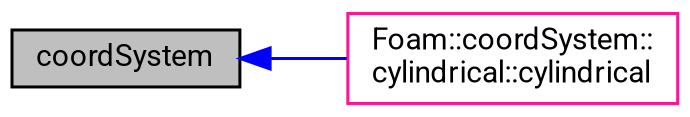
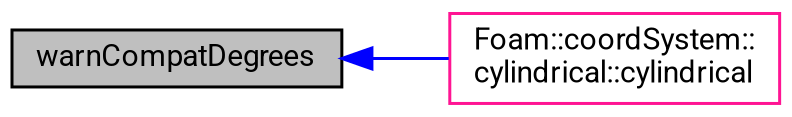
(126, 58) -> (177, 58)
